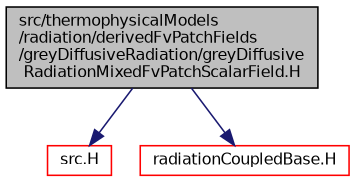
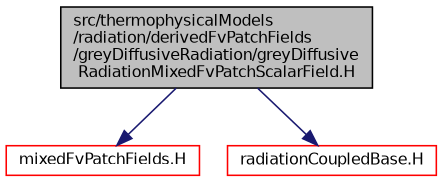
(79, 161) -> (103, 161)
